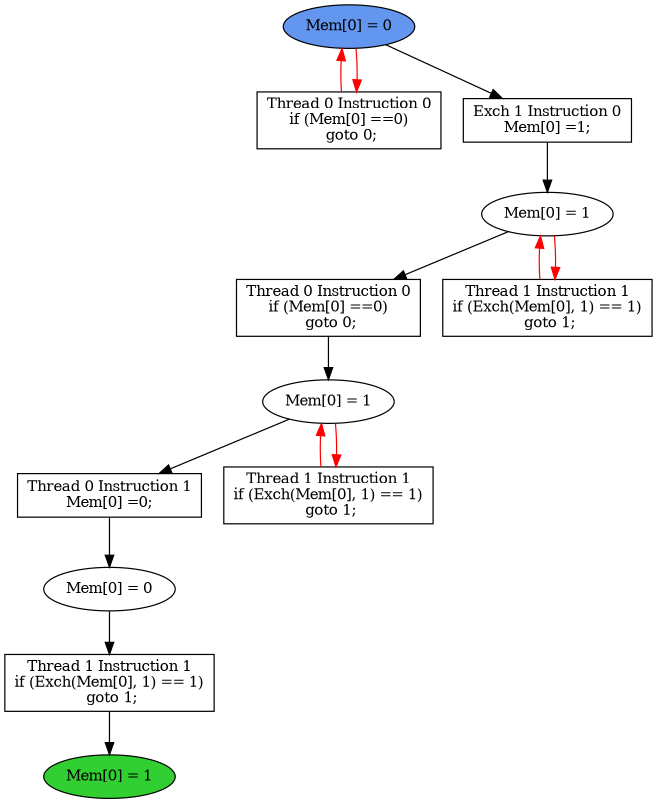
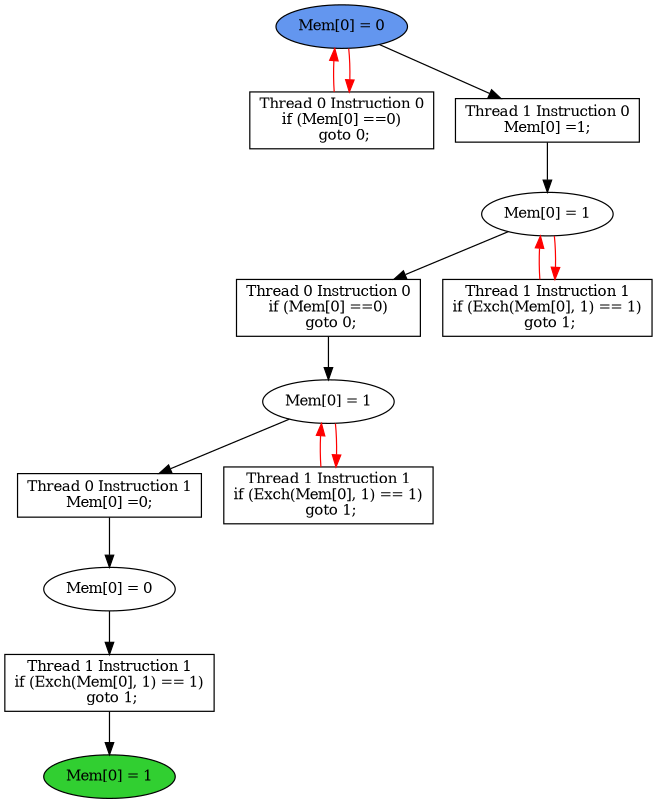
(547, 120) -> (547, 120)
